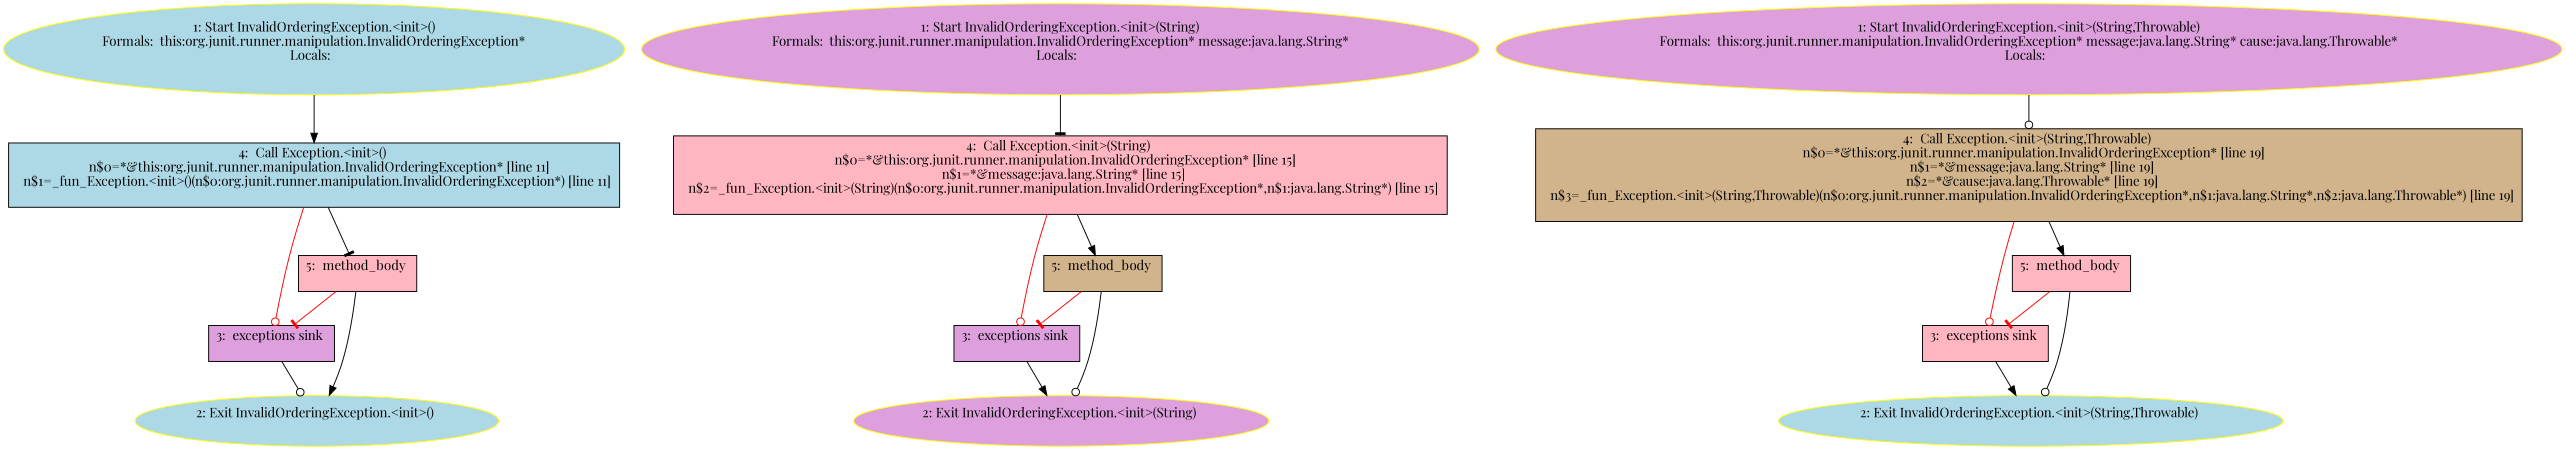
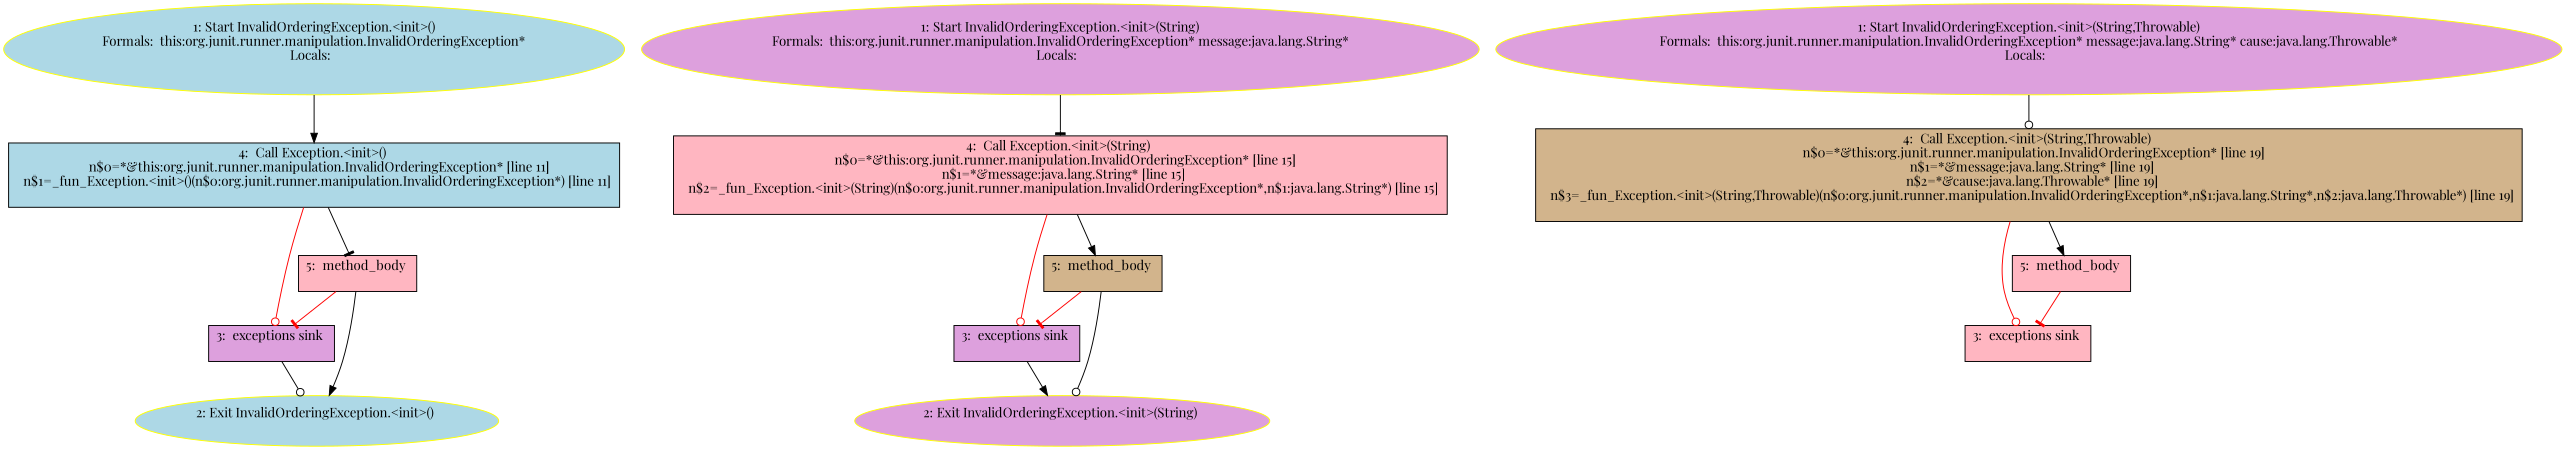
(2031, 421) -> none
